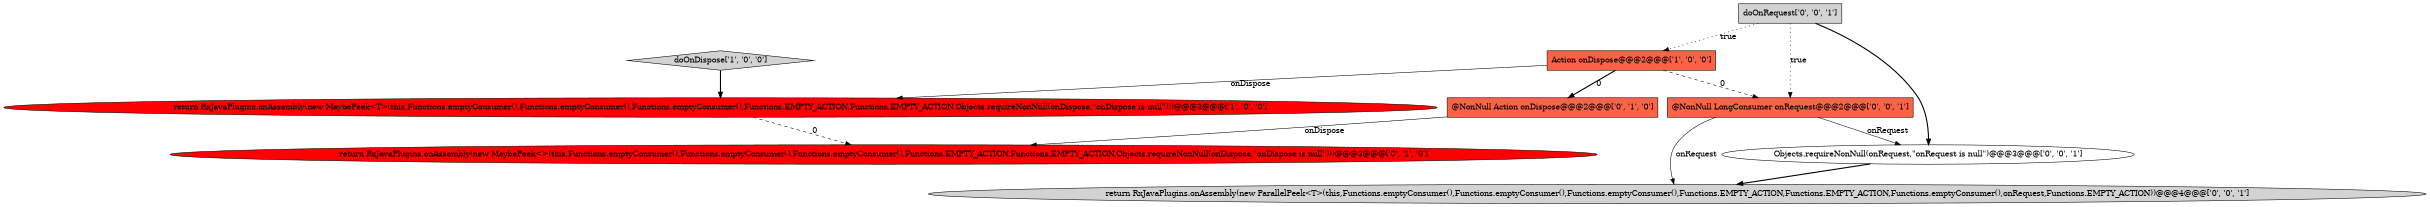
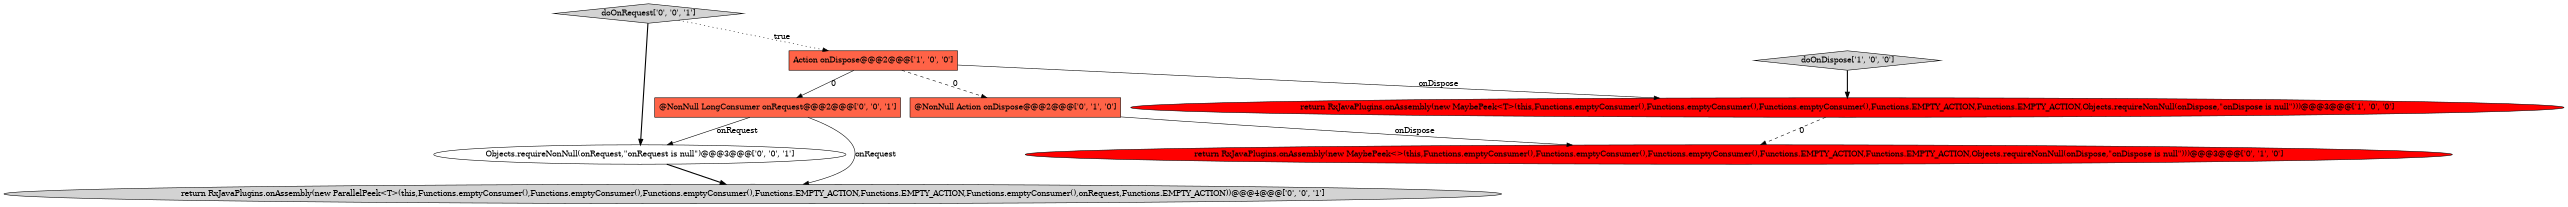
(1790, 14) -> (648, 14)
(1790, 58) -> none
(1594, 83) -> (942, 83)
(1708, 83) -> (828, 83)
